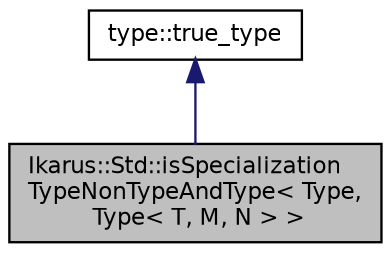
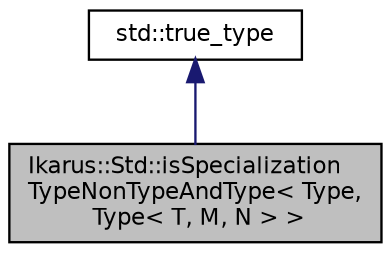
(195, 35) -> (195, 35)
